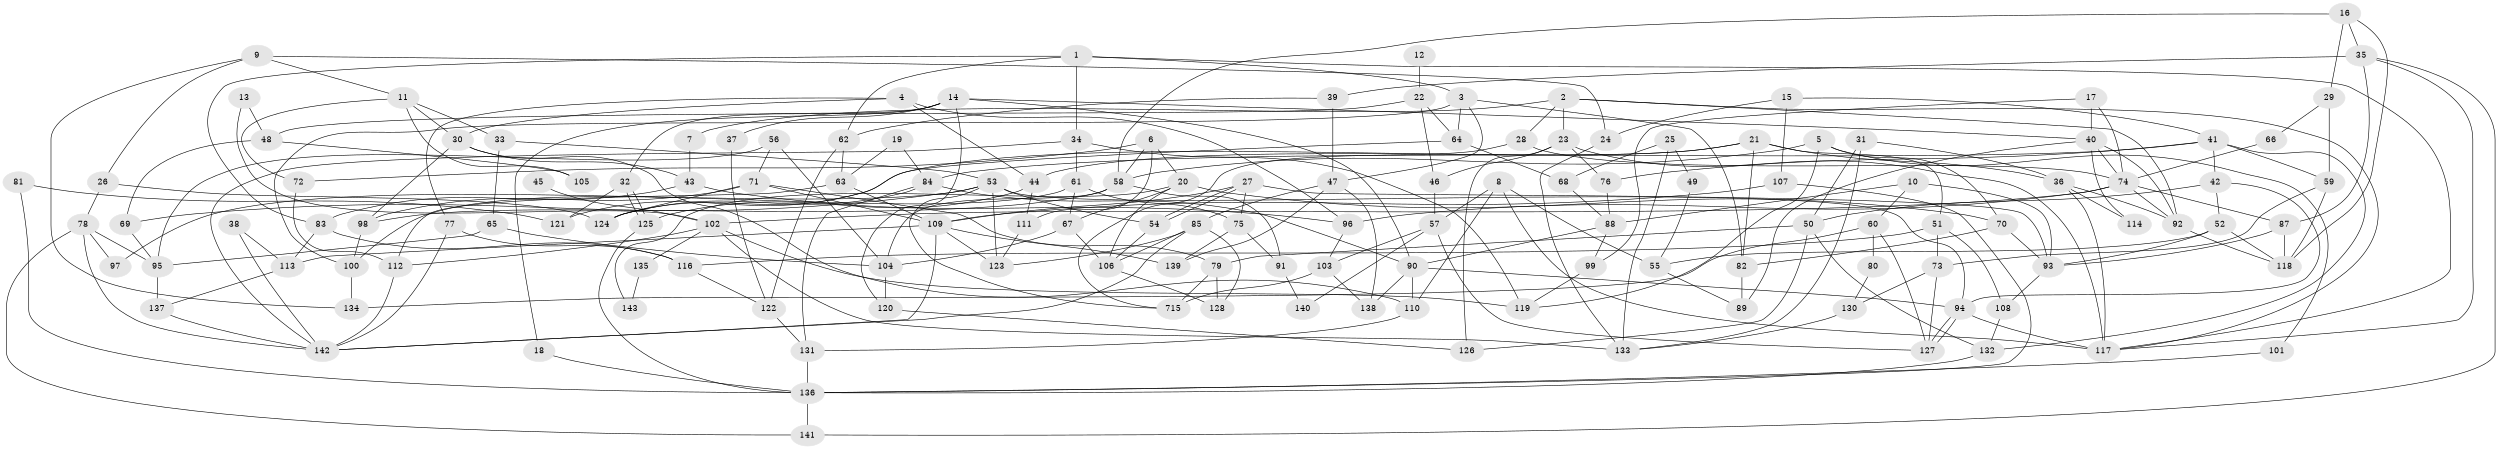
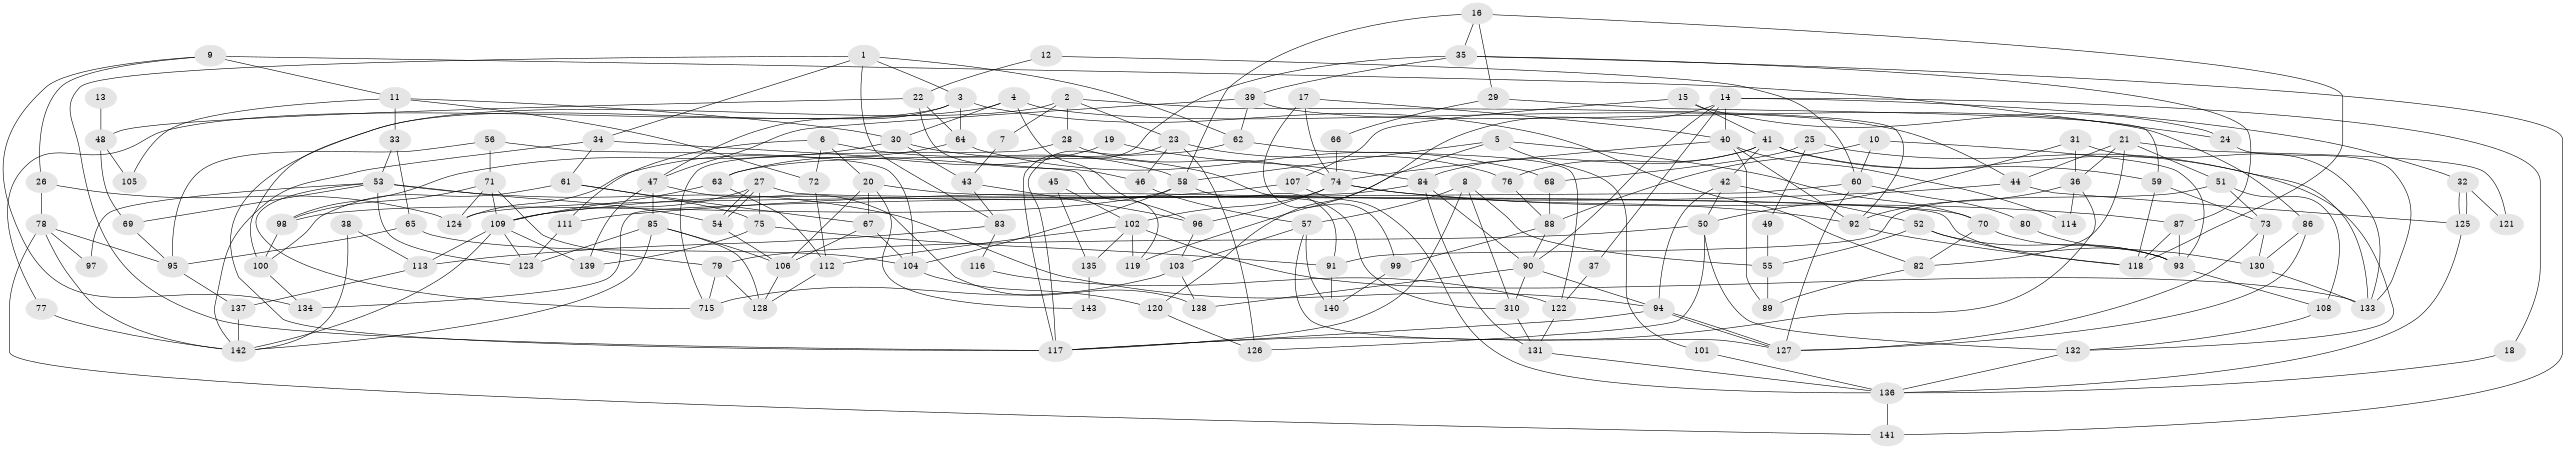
none -> (1477, 68)
(19, 182) -> none
(436, 213) -> none
none -> (2308, 224)
none -> (1073, 228)
(567, 246) -> none
(1252, 253) -> (1782, 246)
(1564, 284) -> (1364, 288)
(1413, 309) -> (1512, 309)
(374, 319) -> (796, 286)
